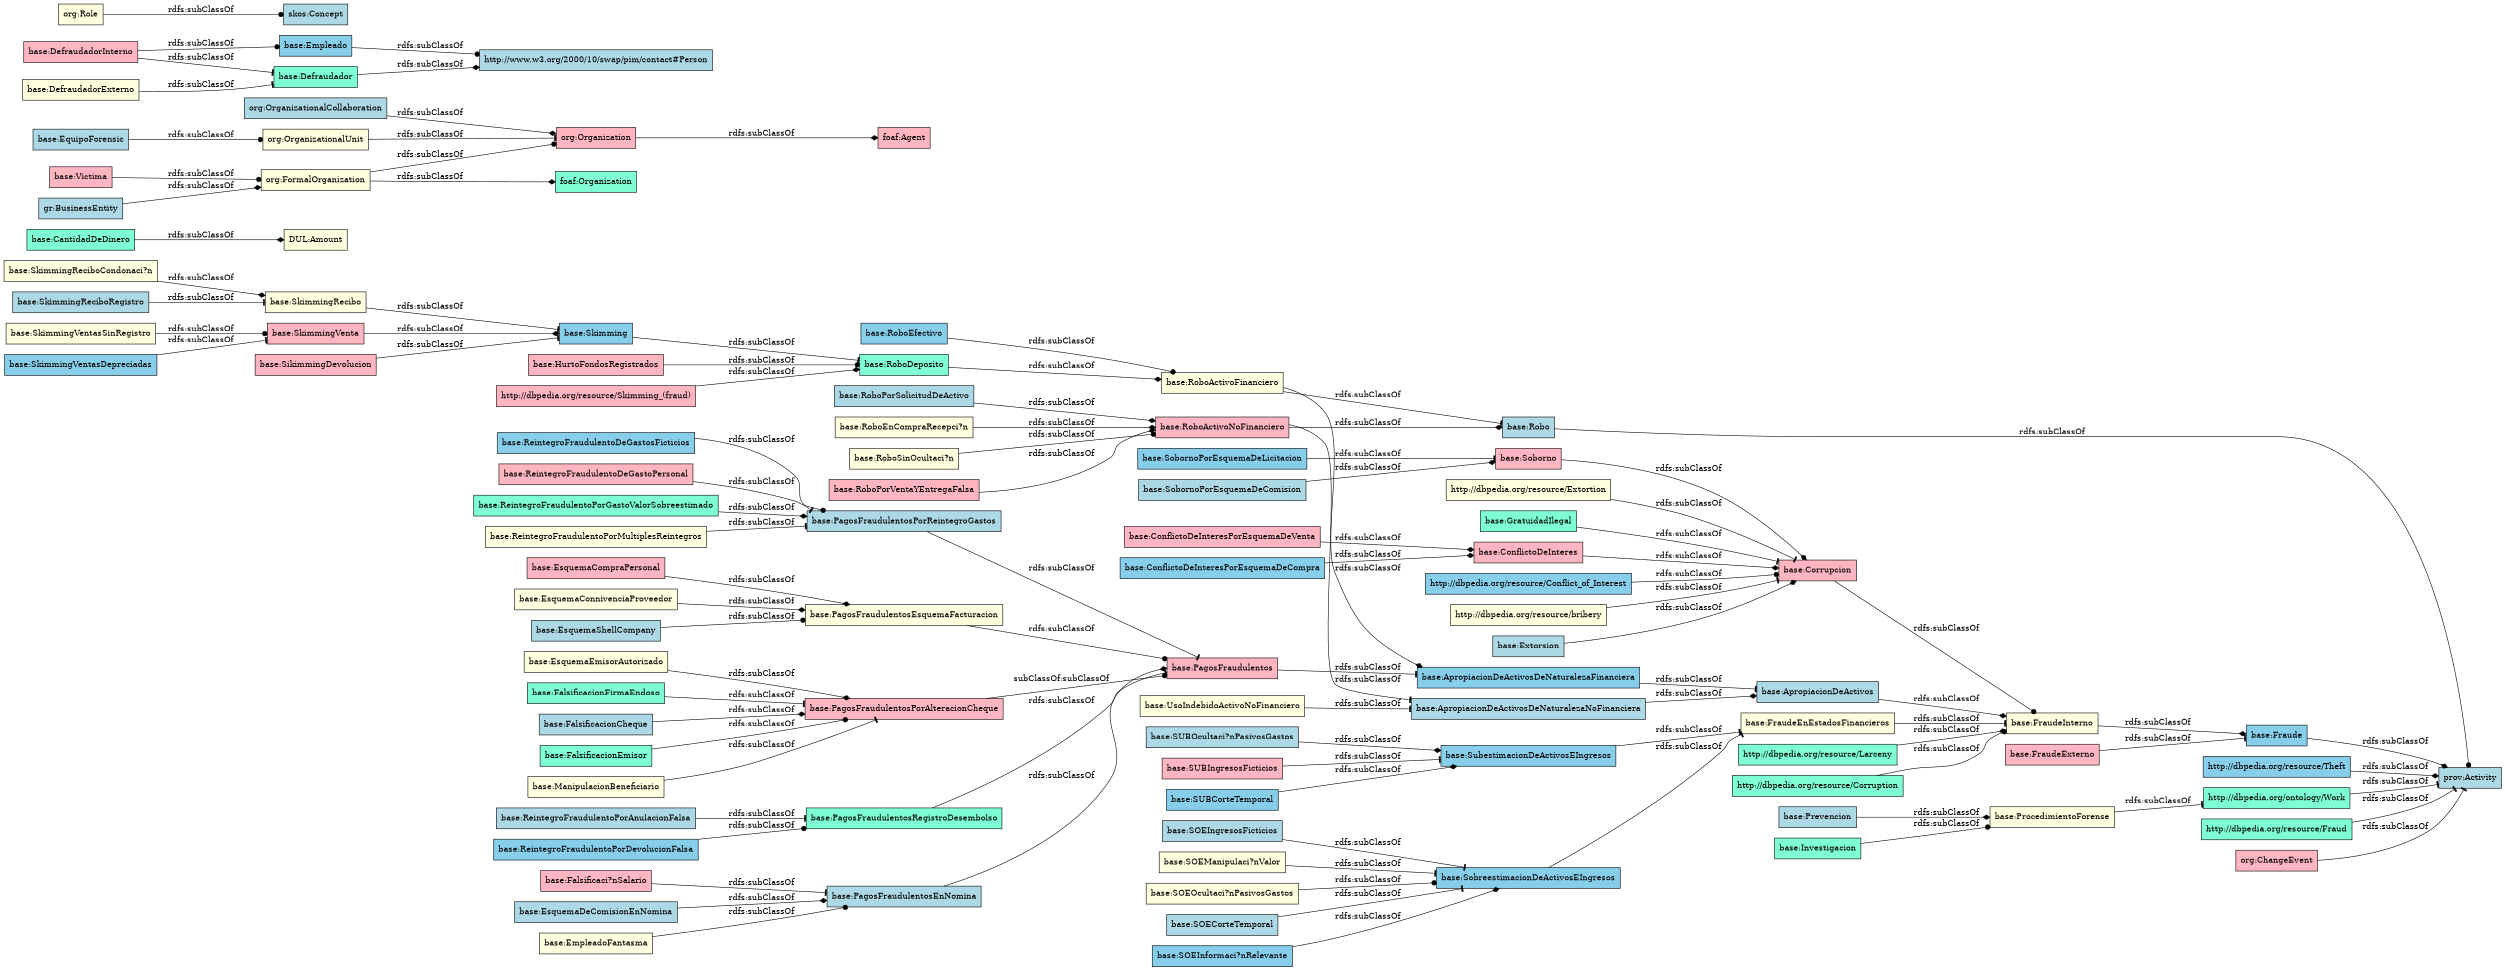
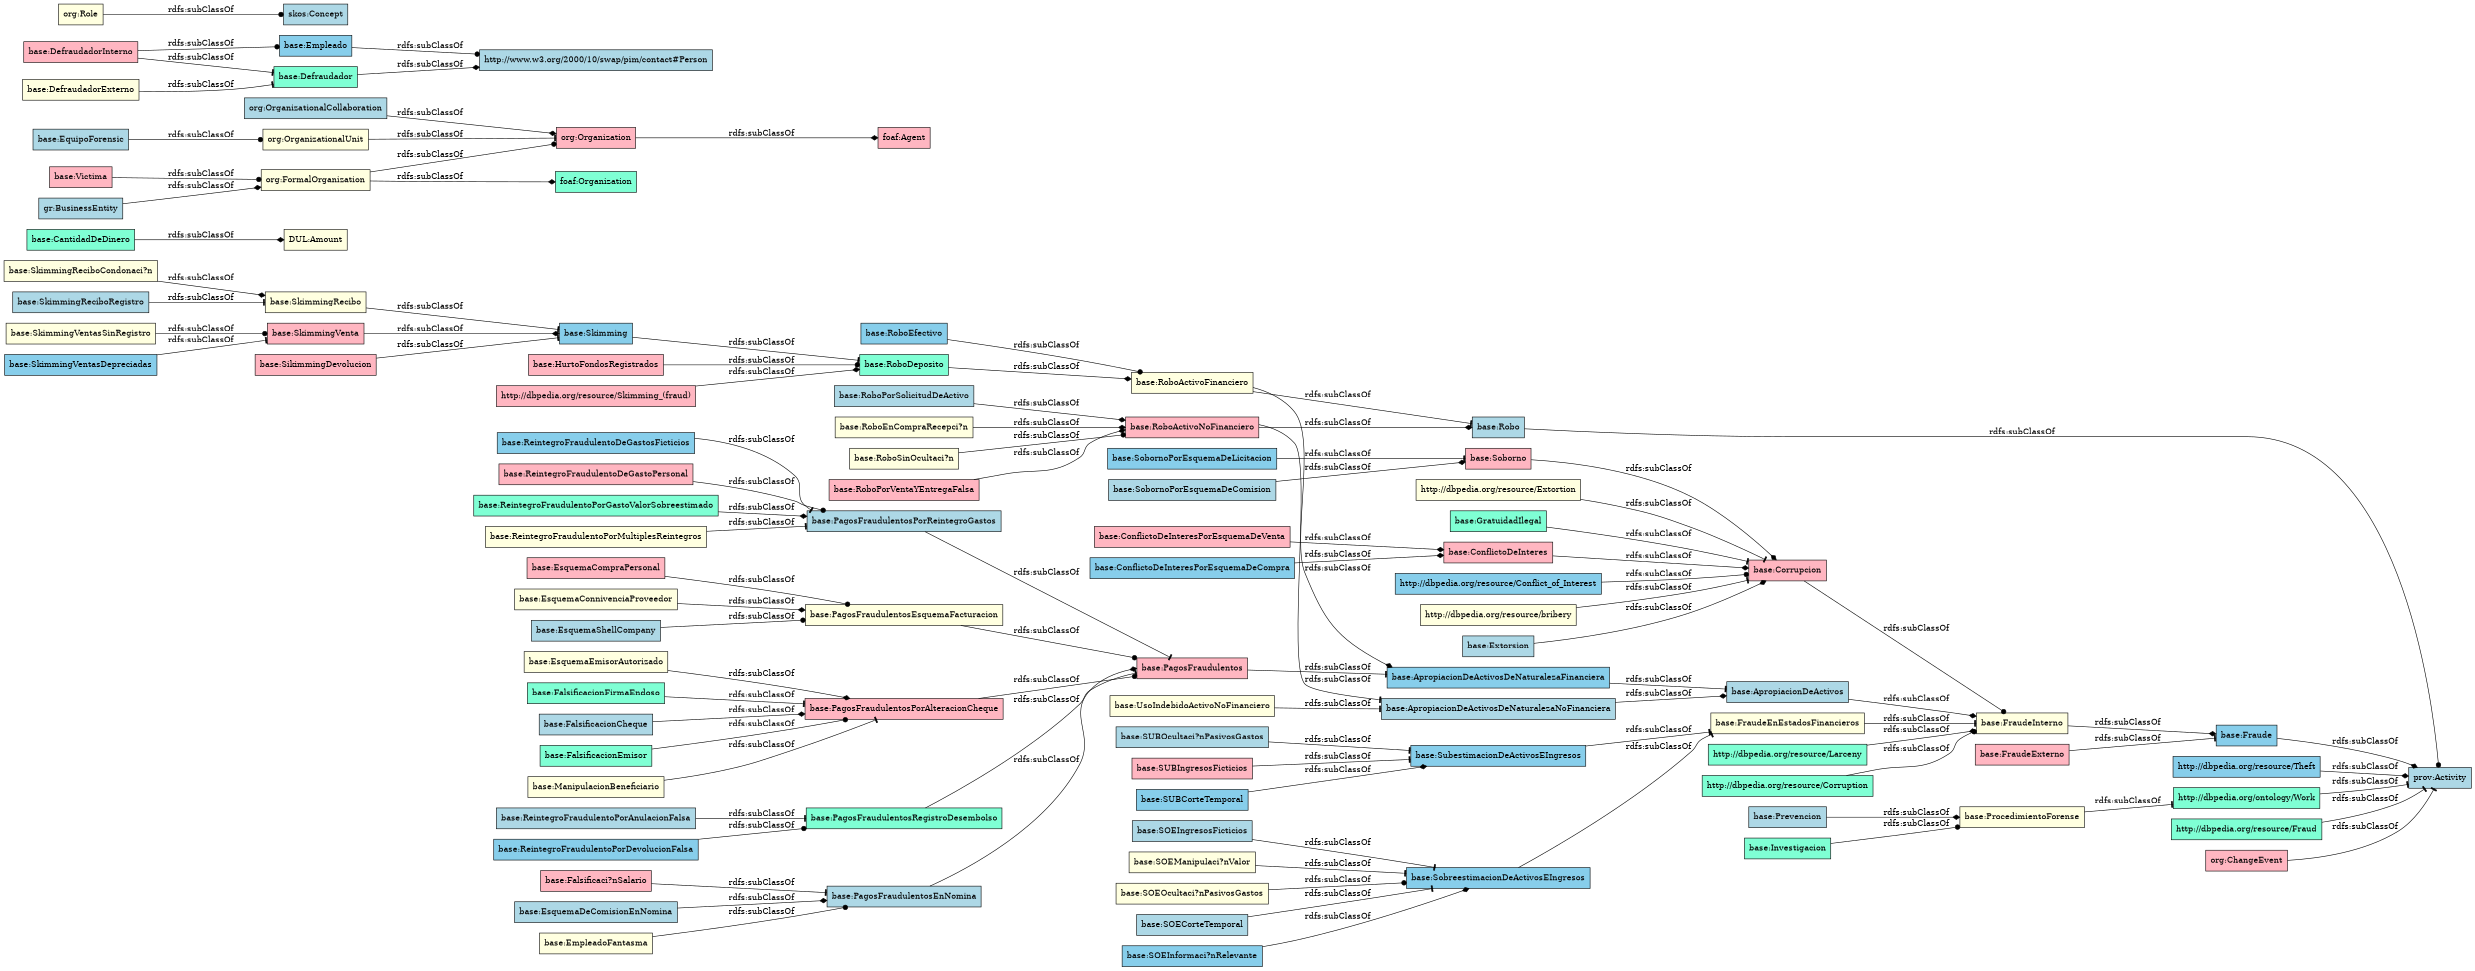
(754, 589) -> (755, 589)
(1062, 679) -> (1047, 680)
(1366, 746) -> (1338, 746)
